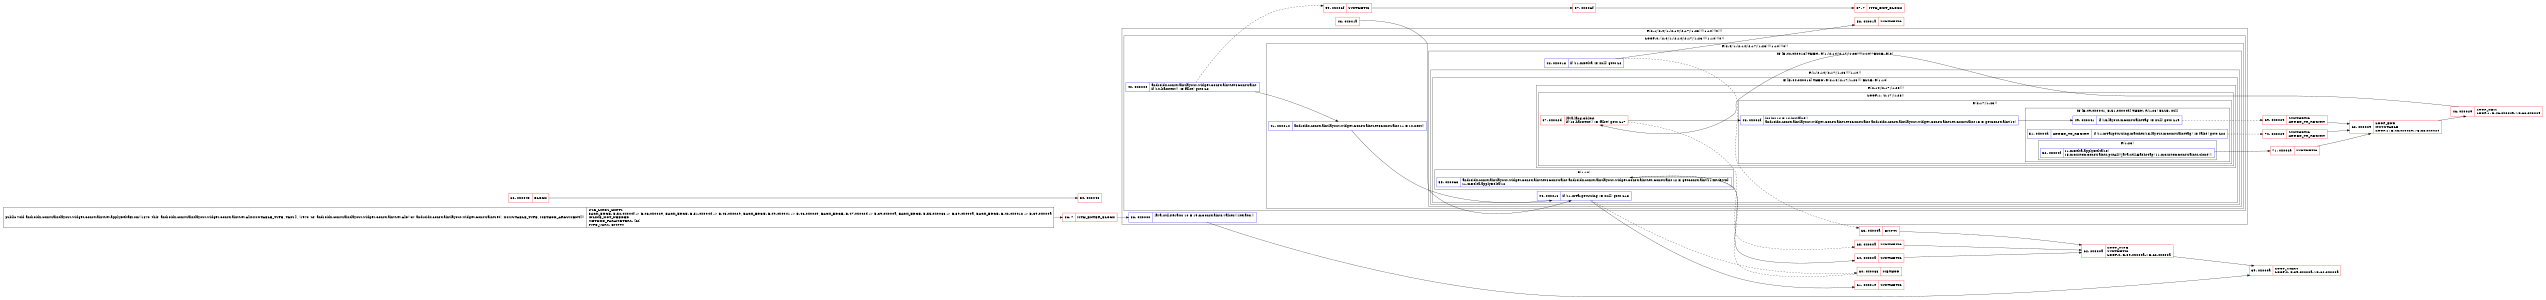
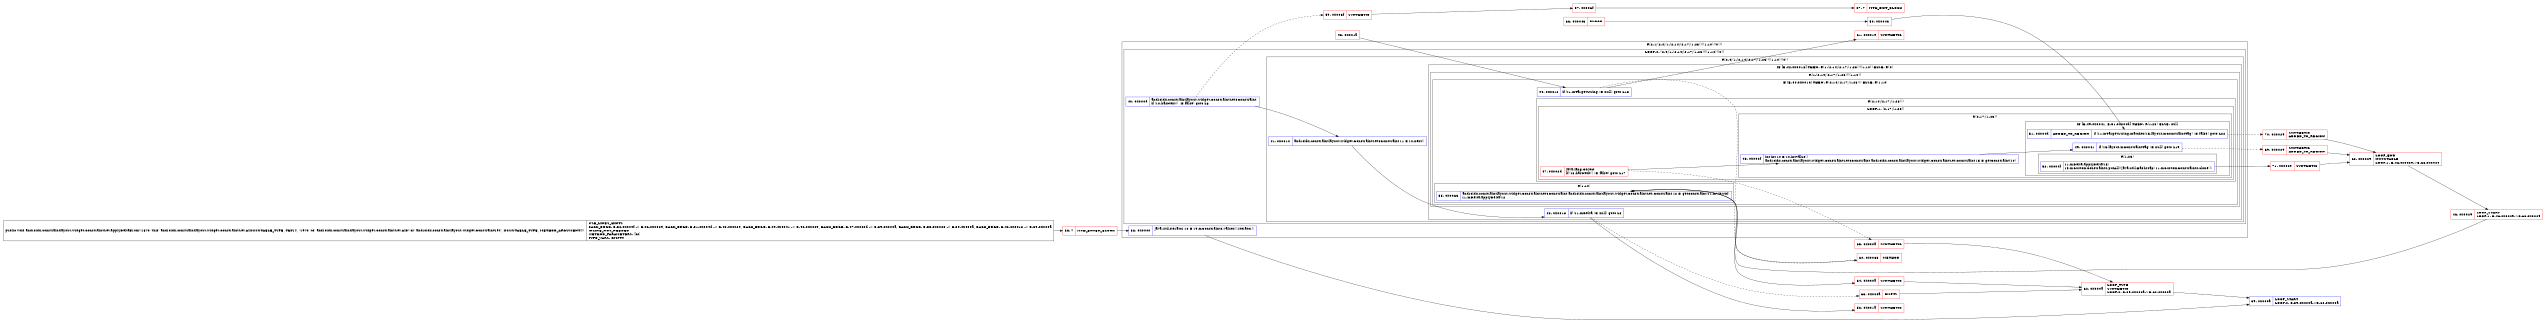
none -> (2026, 32)
(2016, 83) -> (2033, 271)
(2487, 110) -> (2488, 213)
(1440, 194) -> (1427, 203)
(1734, 250) -> (1736, 236)
(2295, 271) -> (2295, 301)
